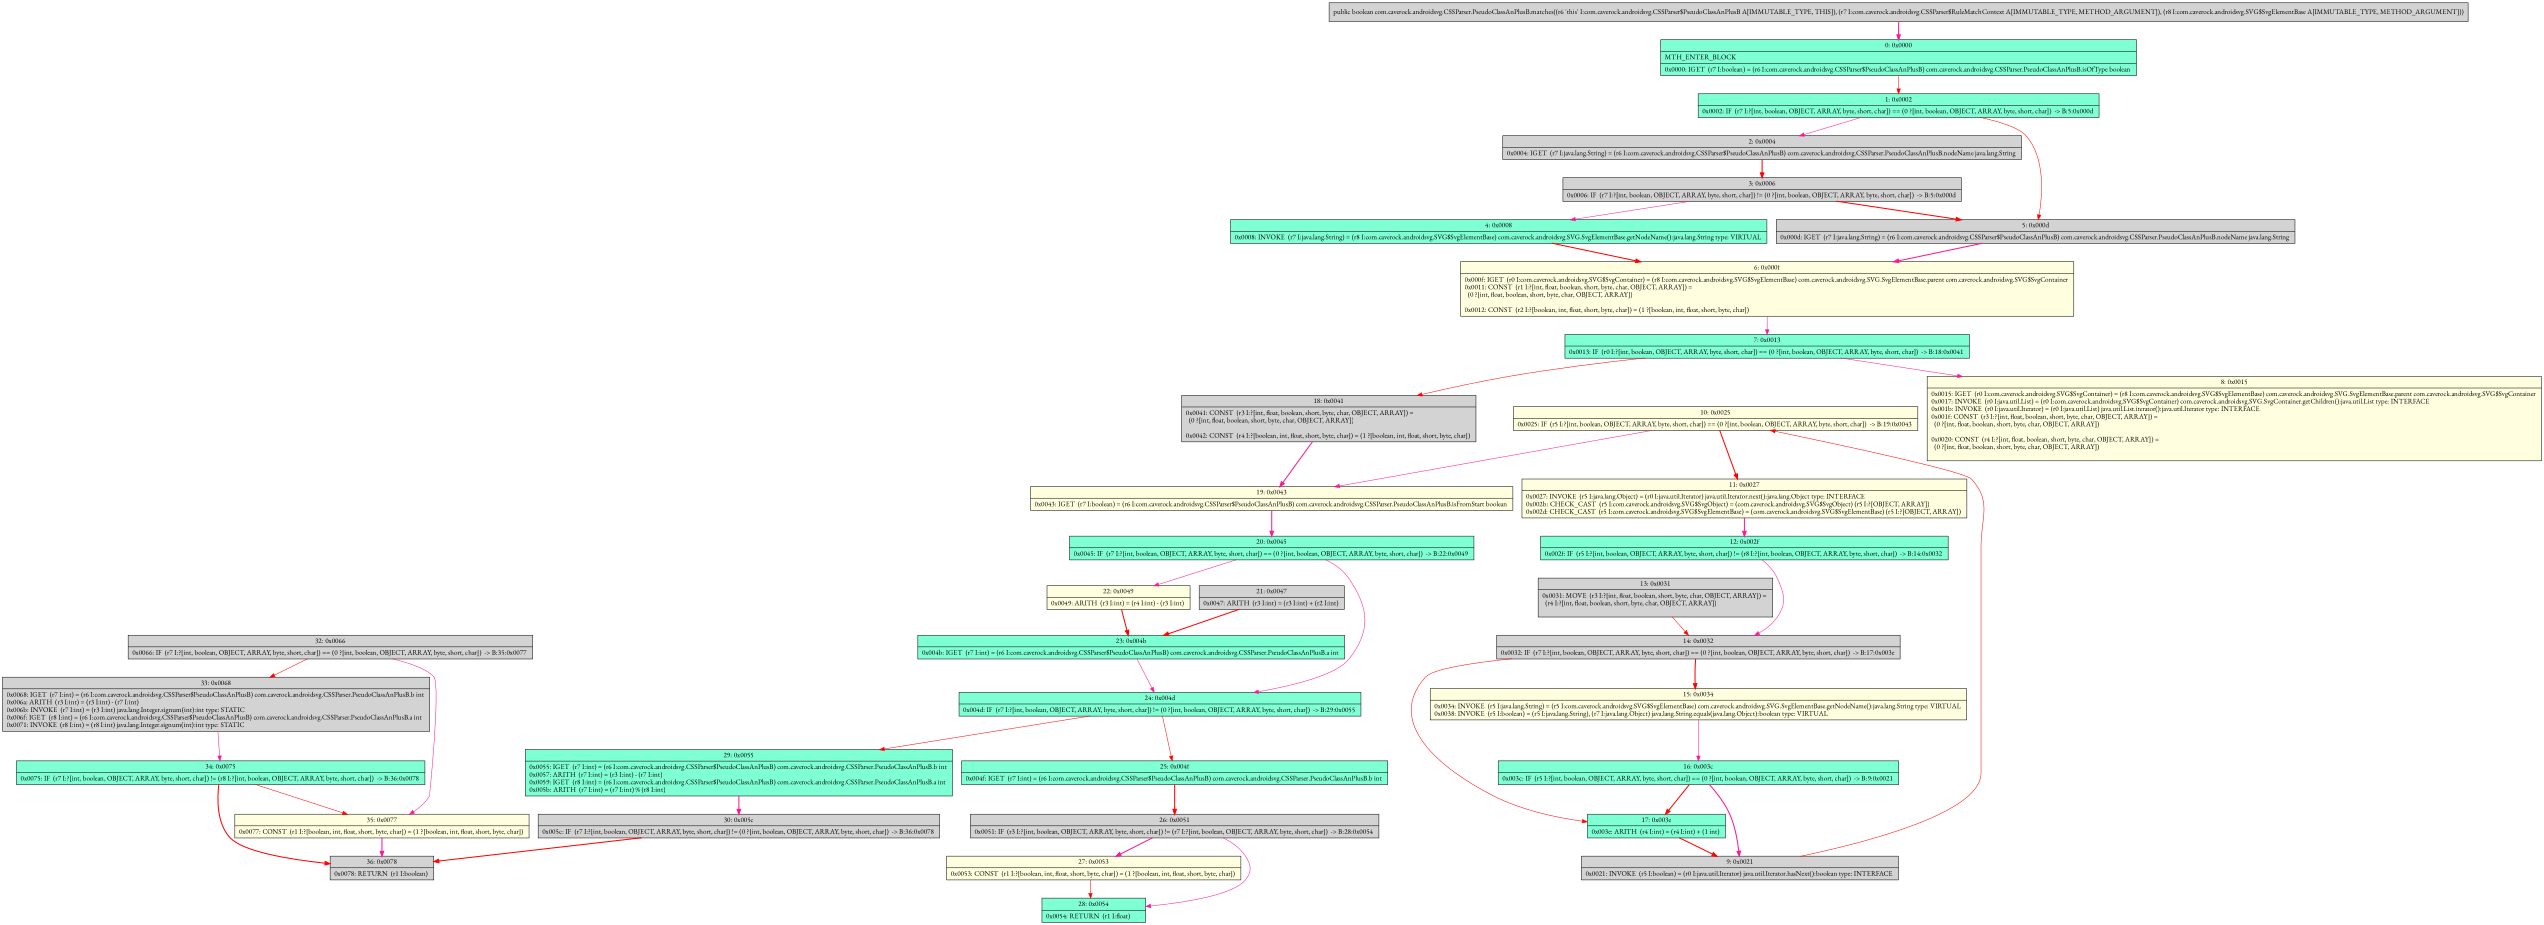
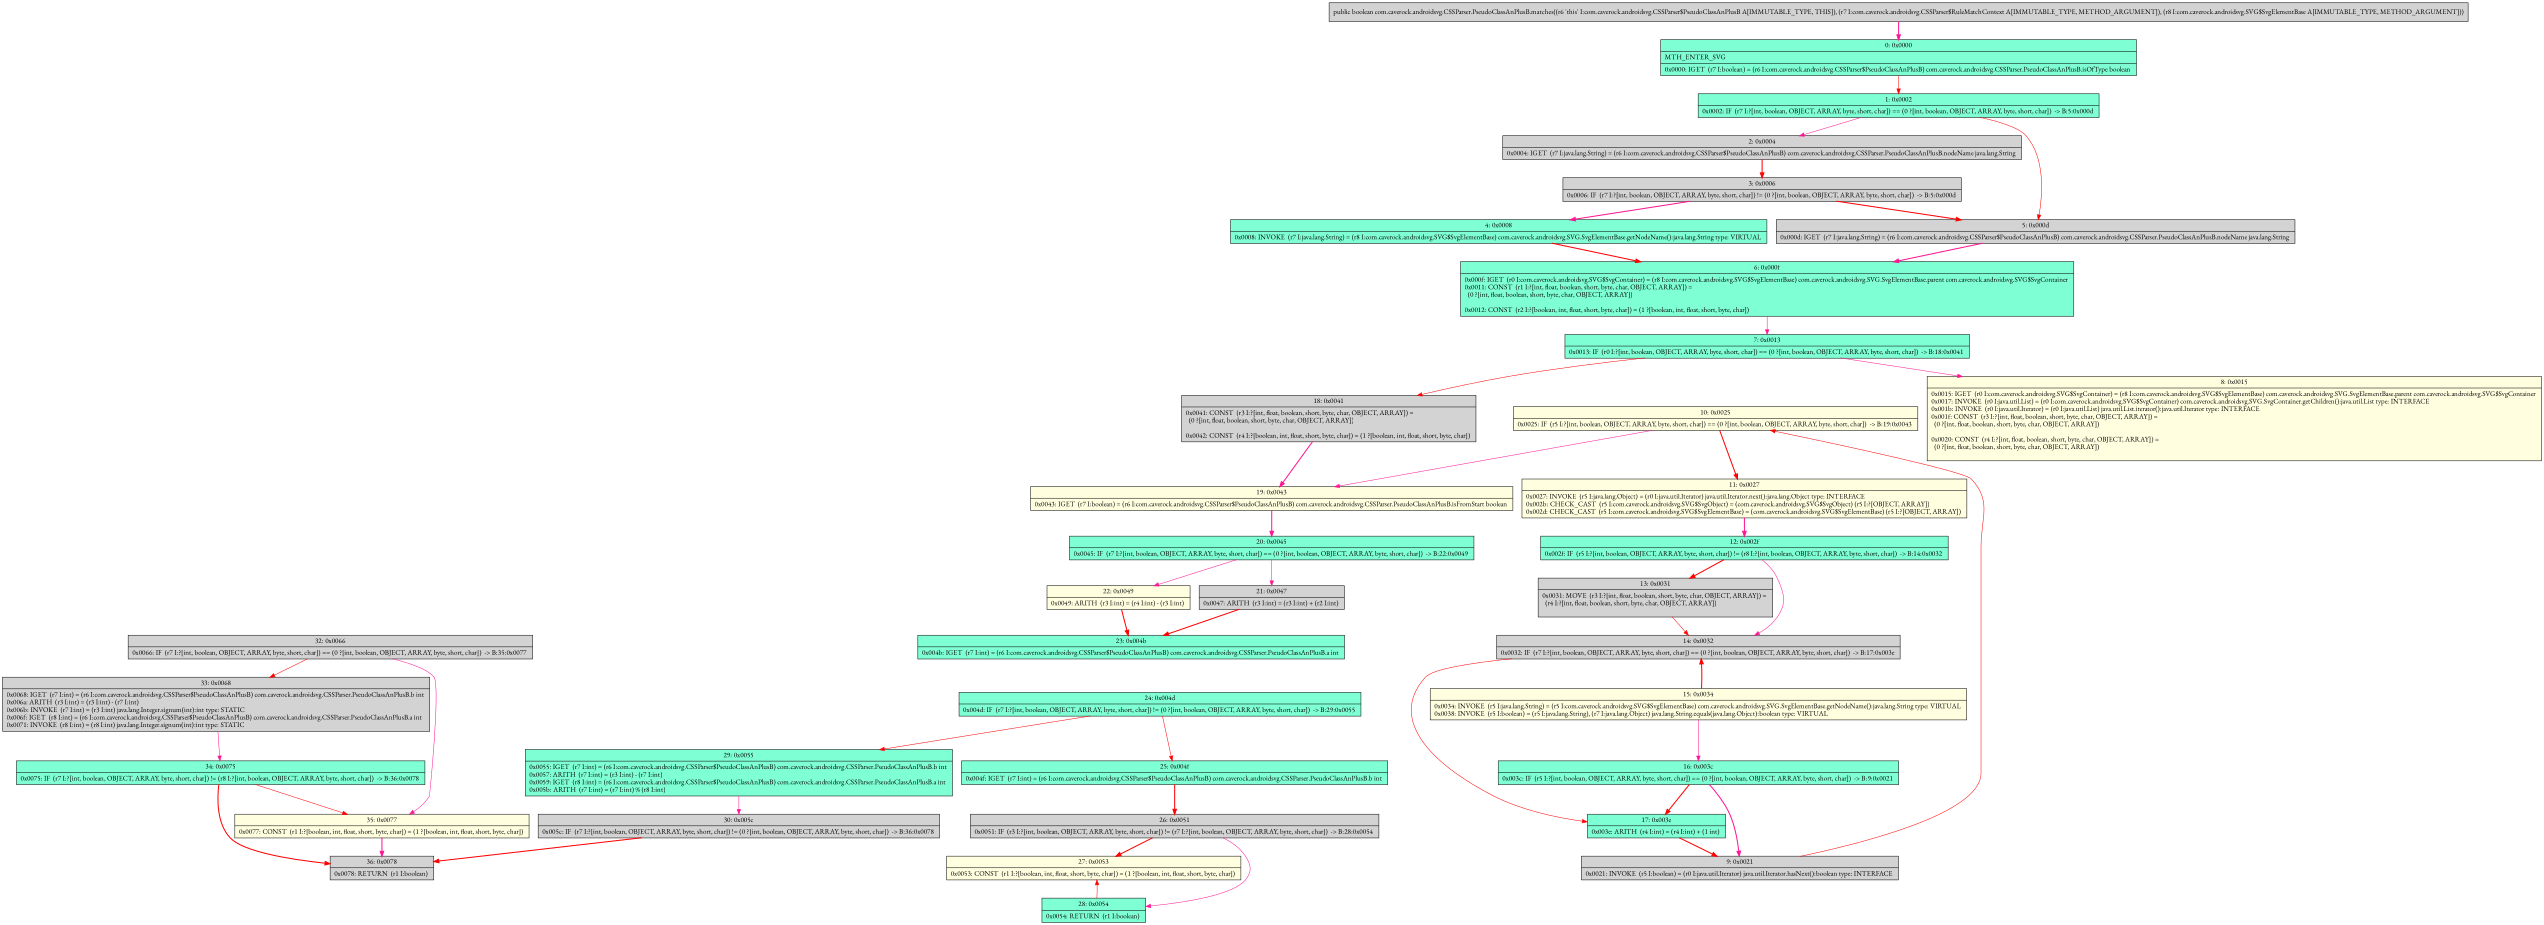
(1701, 57) -> (1695, 57)
(1633, 210) -> (1633, 210)
(1767, 289) -> (1767, 289)
none -> (1709, 568)
(1355, 651) -> (1272, 570)
(1695, 671) -> (1702, 676)
(1144, 673) -> none
(739, 803) -> (739, 803)
(1136, 846) -> (1136, 846)
(1090, 887) -> (1097, 892)
(1089, 916) -> (1094, 916)
